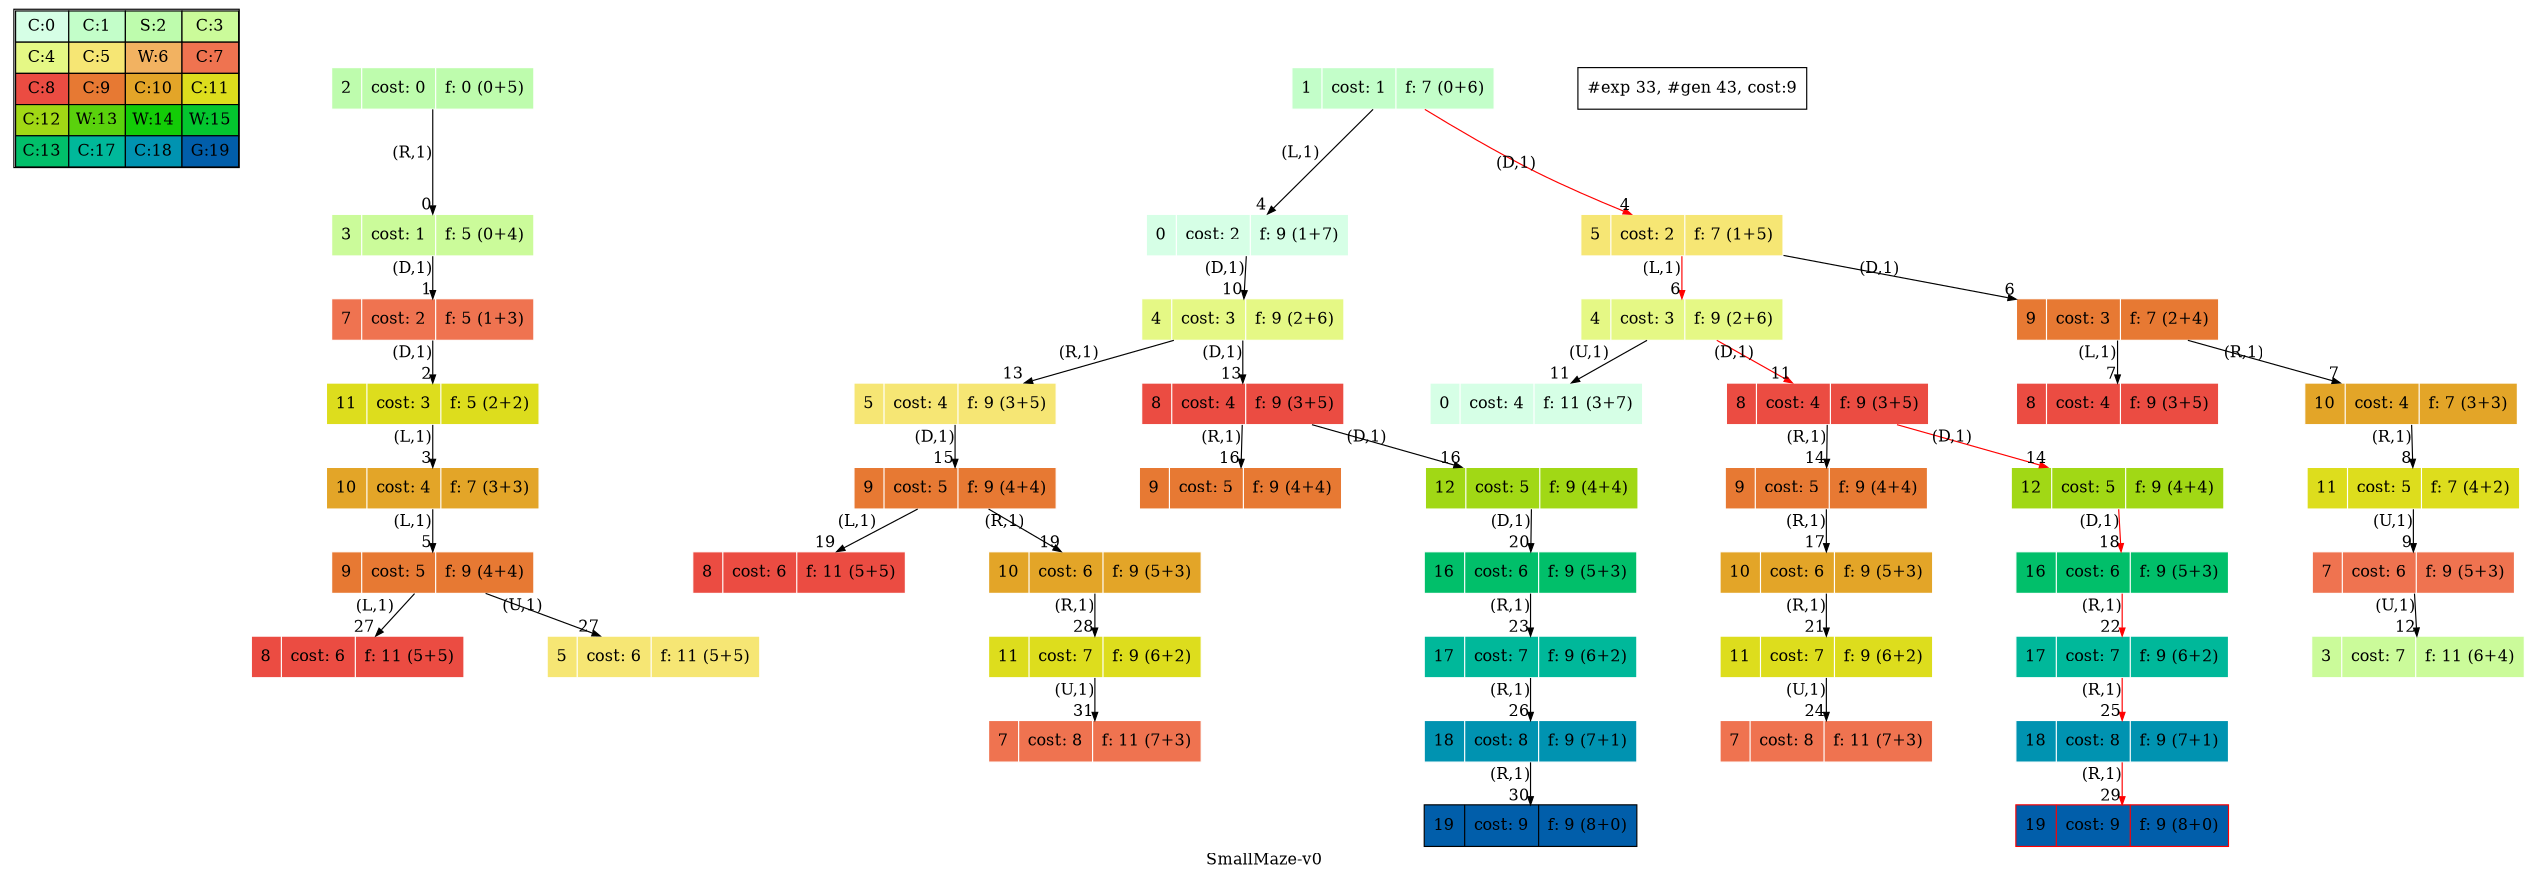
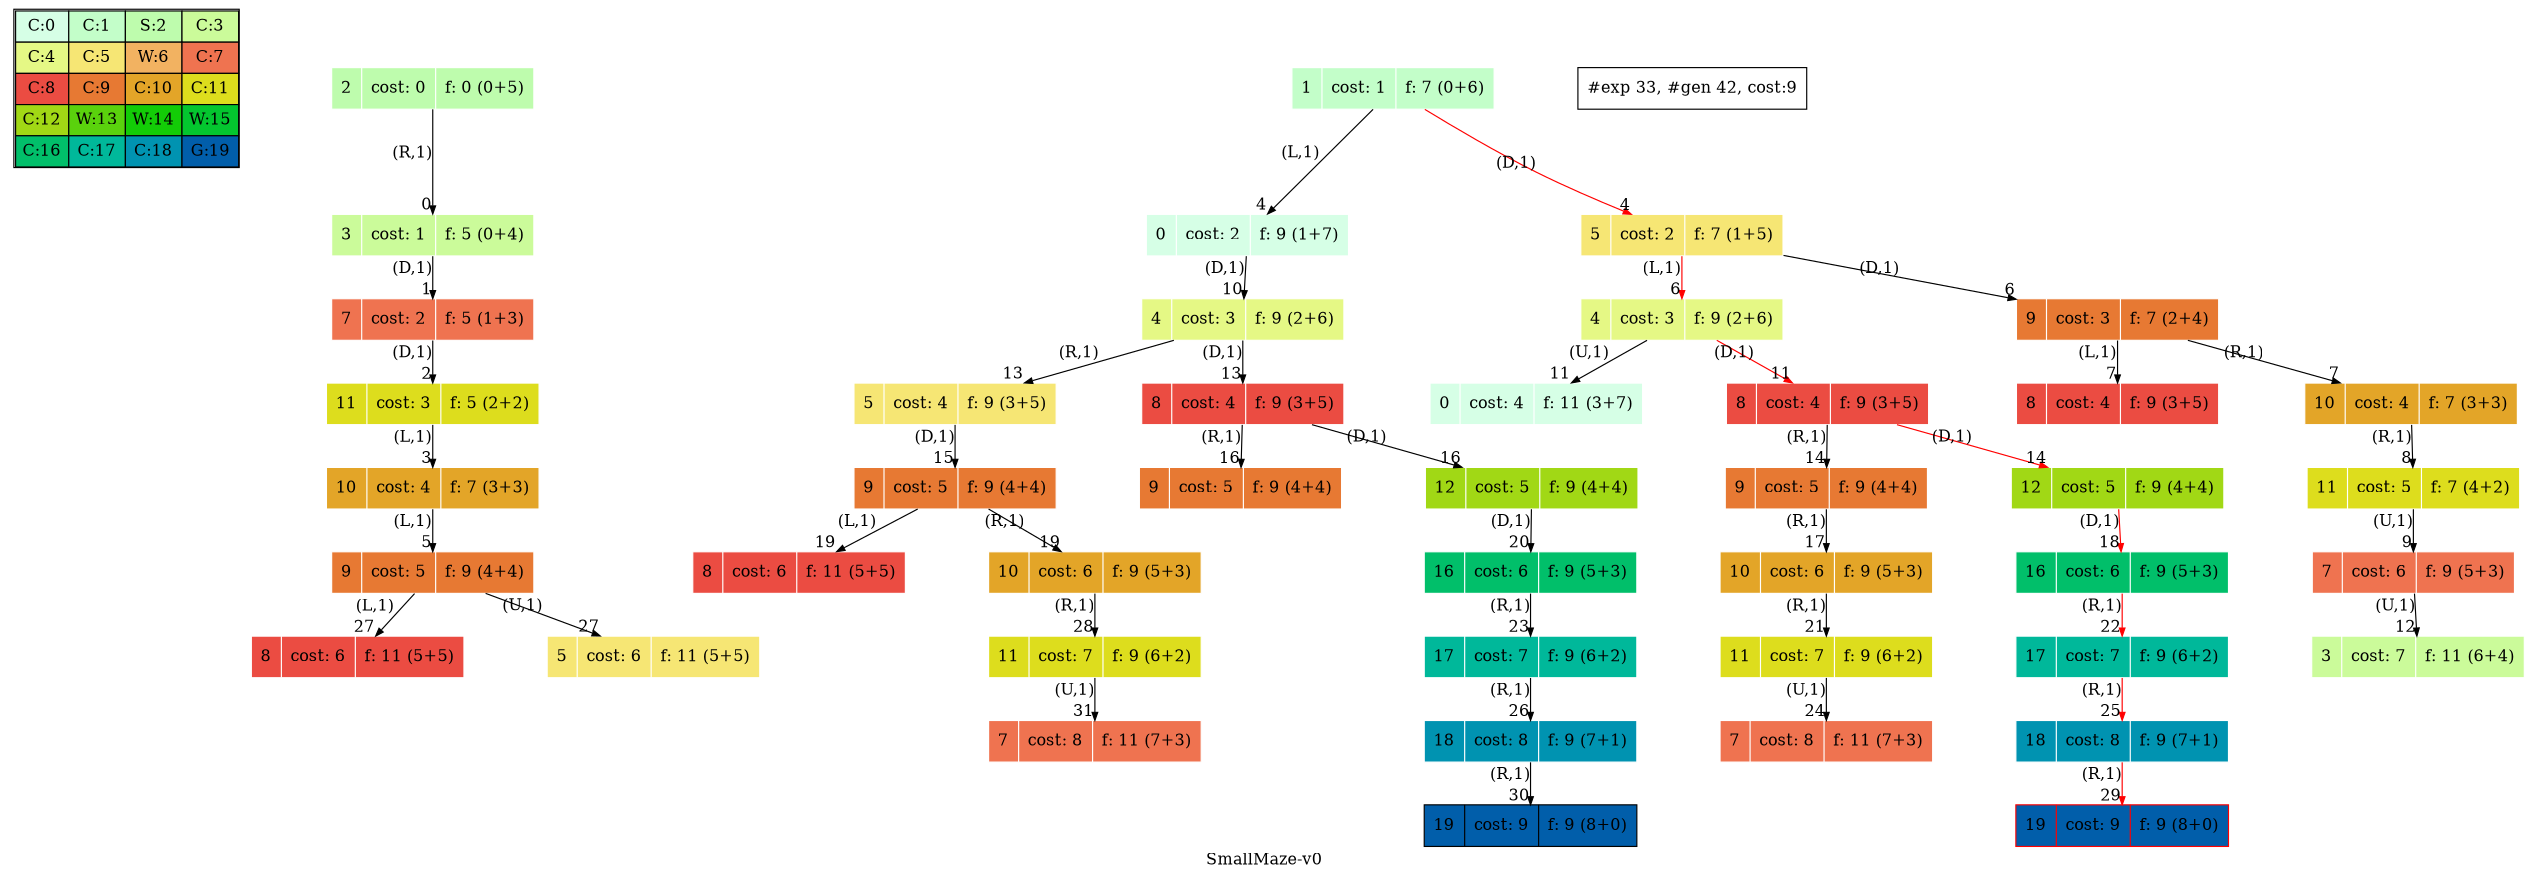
(1692, 88) -> (1692, 88)
(42, 151) -> (42, 151)
